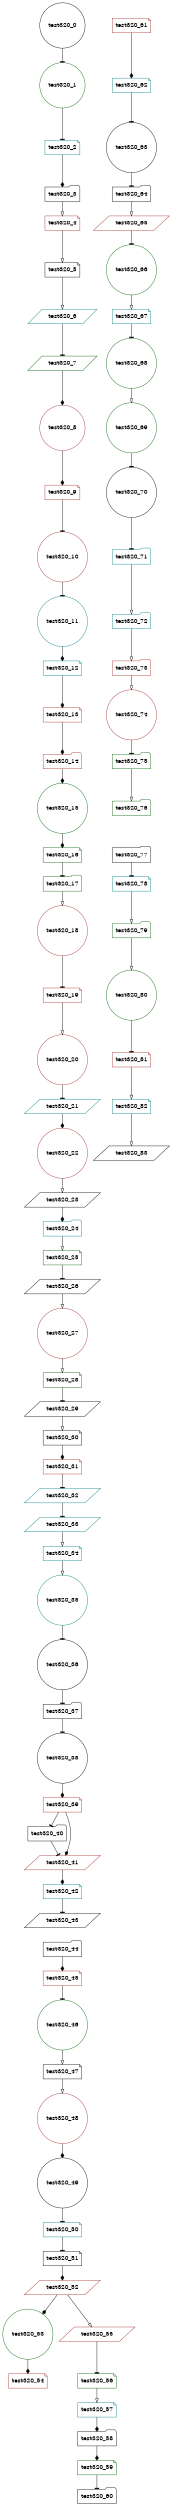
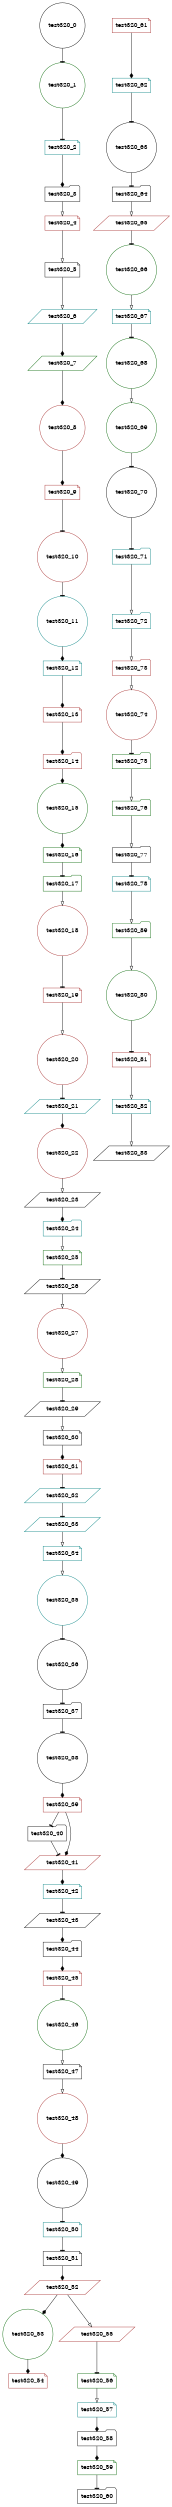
(62, 339) -> (62, 339)
none -> (131, 830)
(131, 931) -> (131, 931)
none -> (62, 1933)
